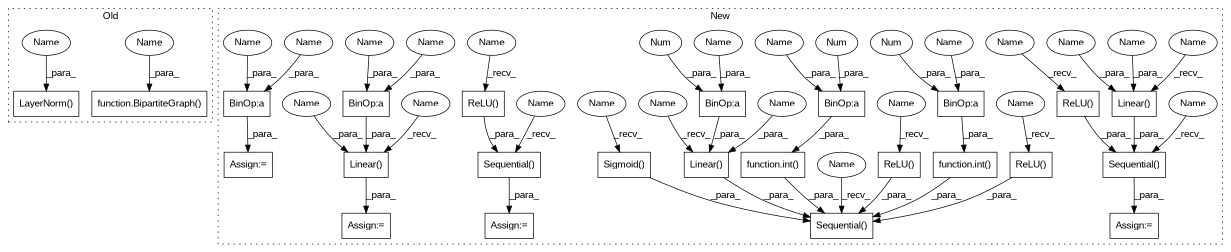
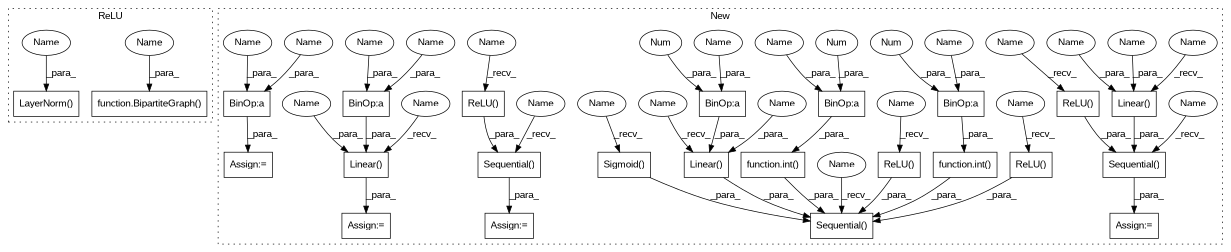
(110, 16) -> (110, 16)
